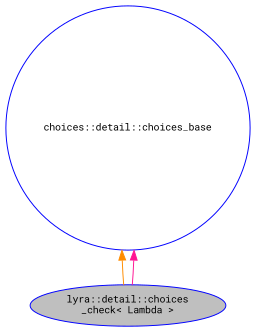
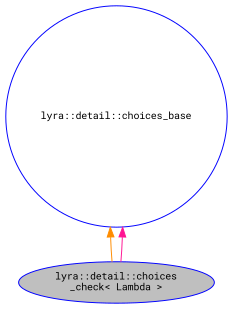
(128, 128) -> (116, 116)
